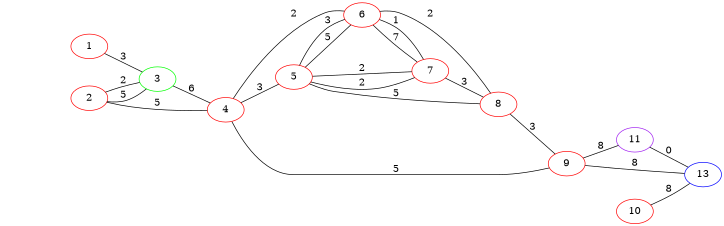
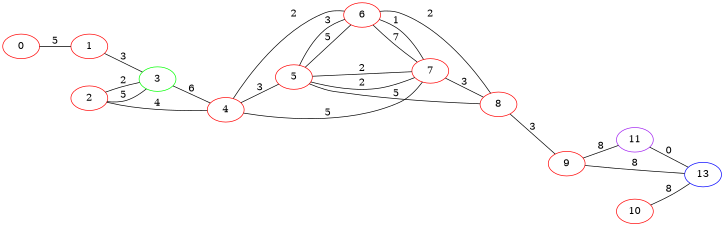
none -> (21, 46)
(158, 103) -> (158, 103)
(379, 175) -> (338, 117)
